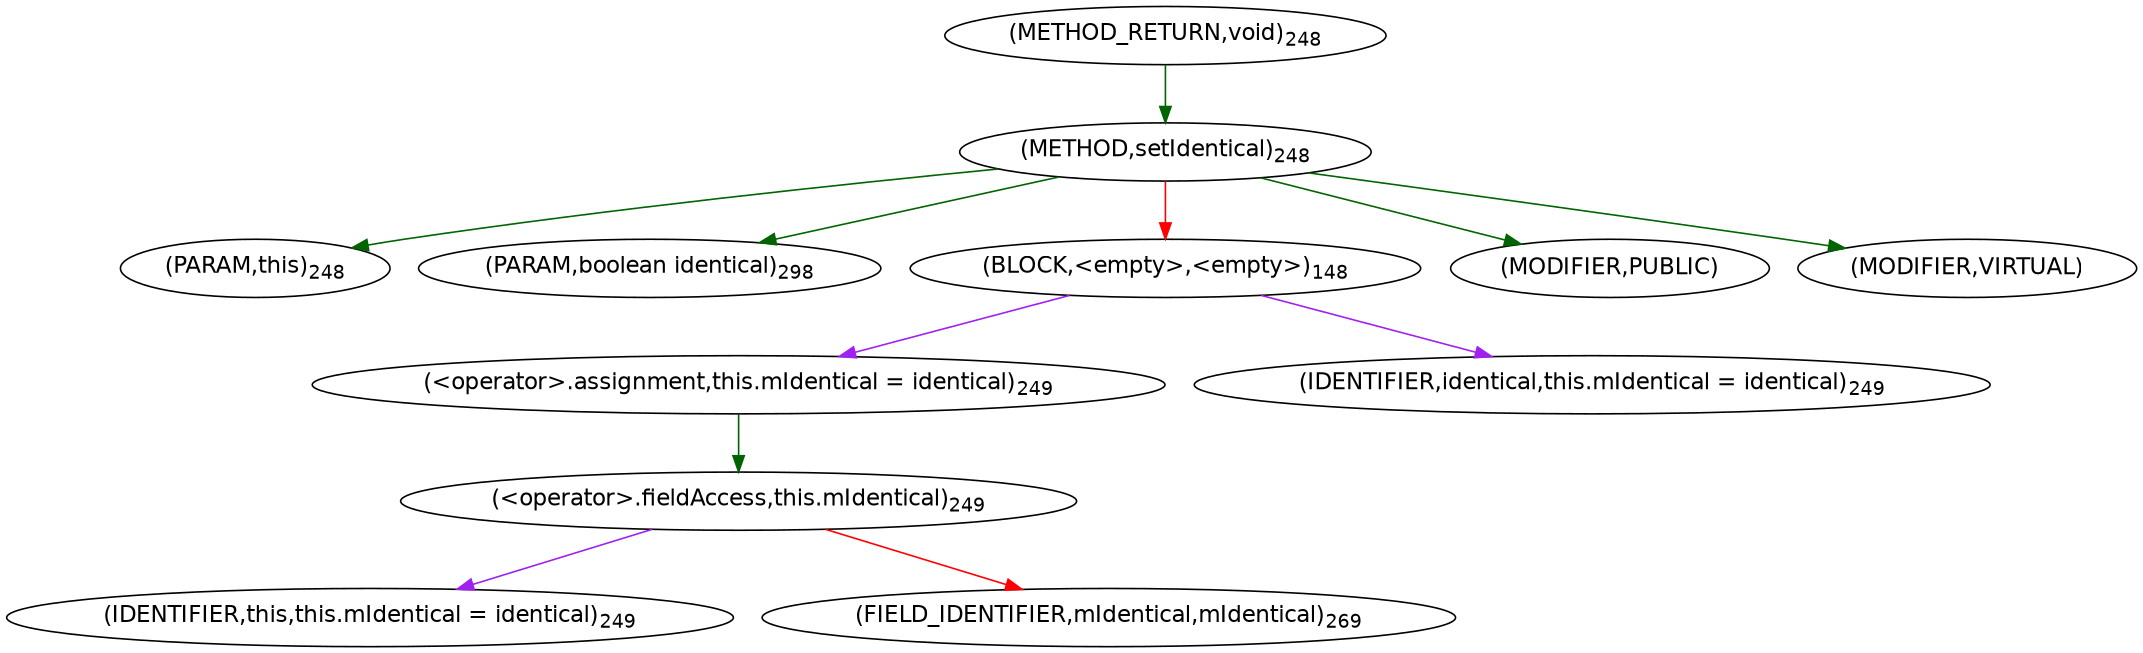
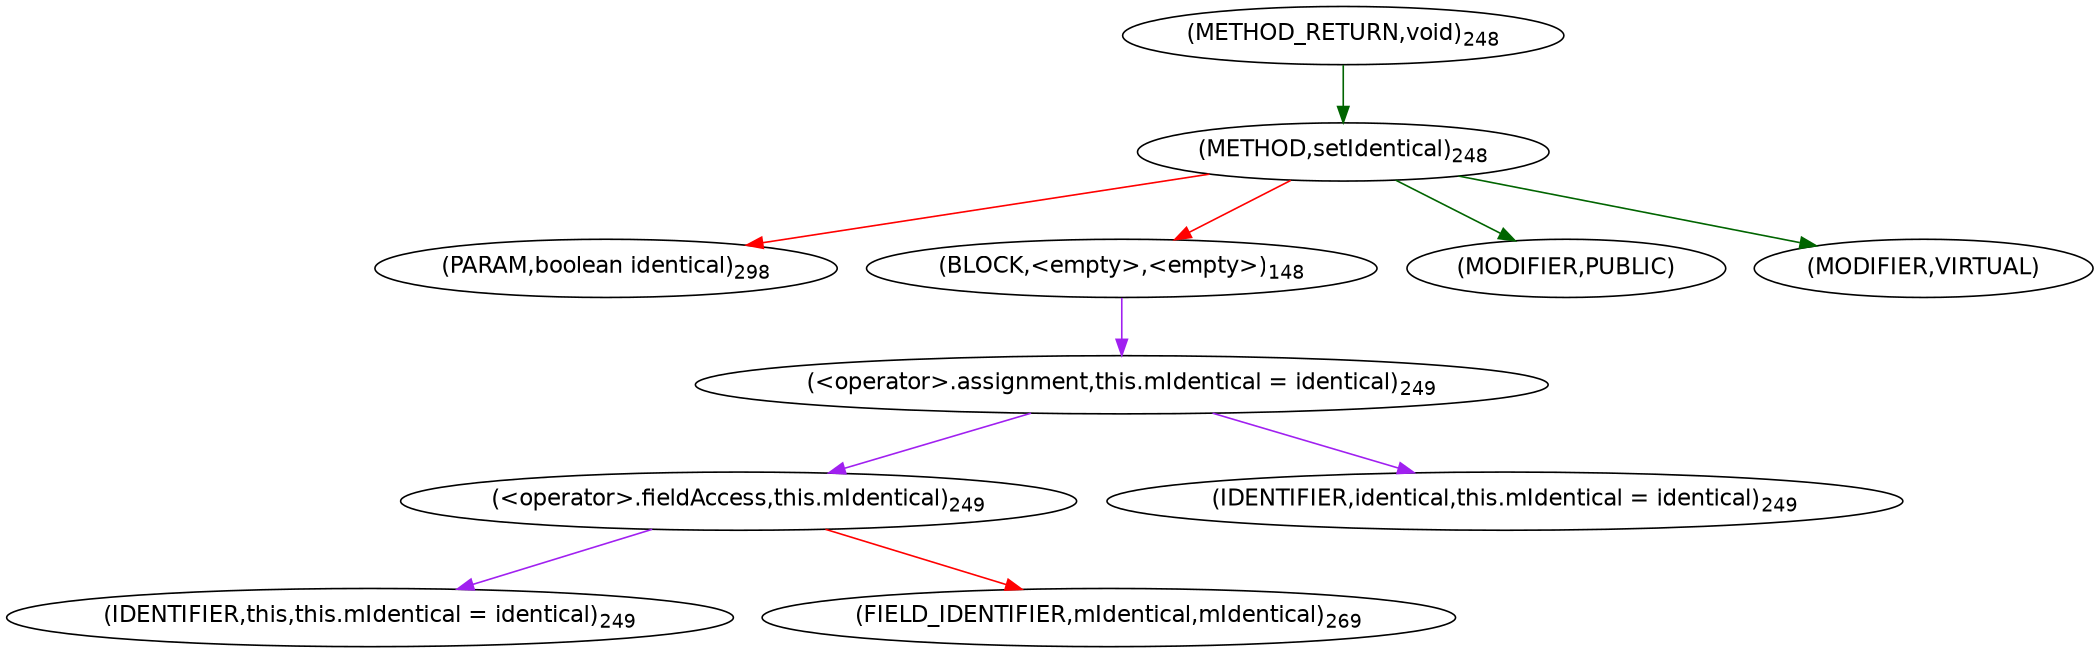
(917, 208) -> (986, 208)
(255, 268) -> none
(1368, 324) -> (1305, 441)
(739, 435) -> (938, 441)
